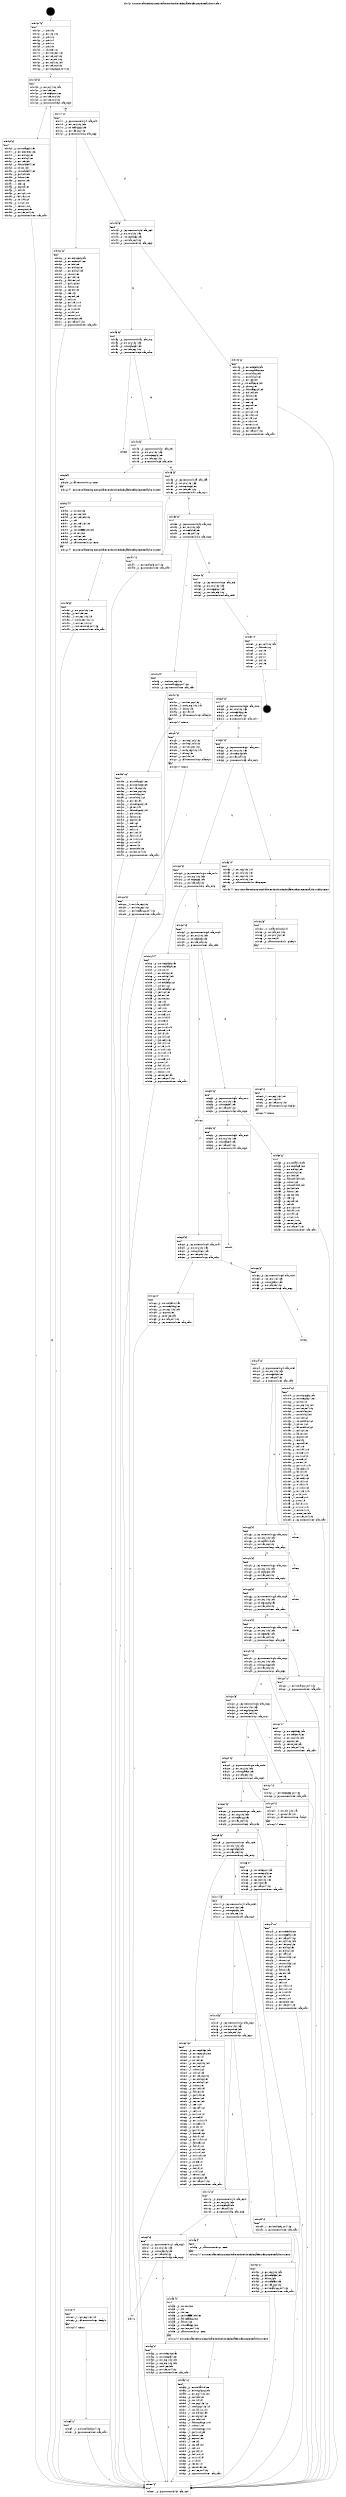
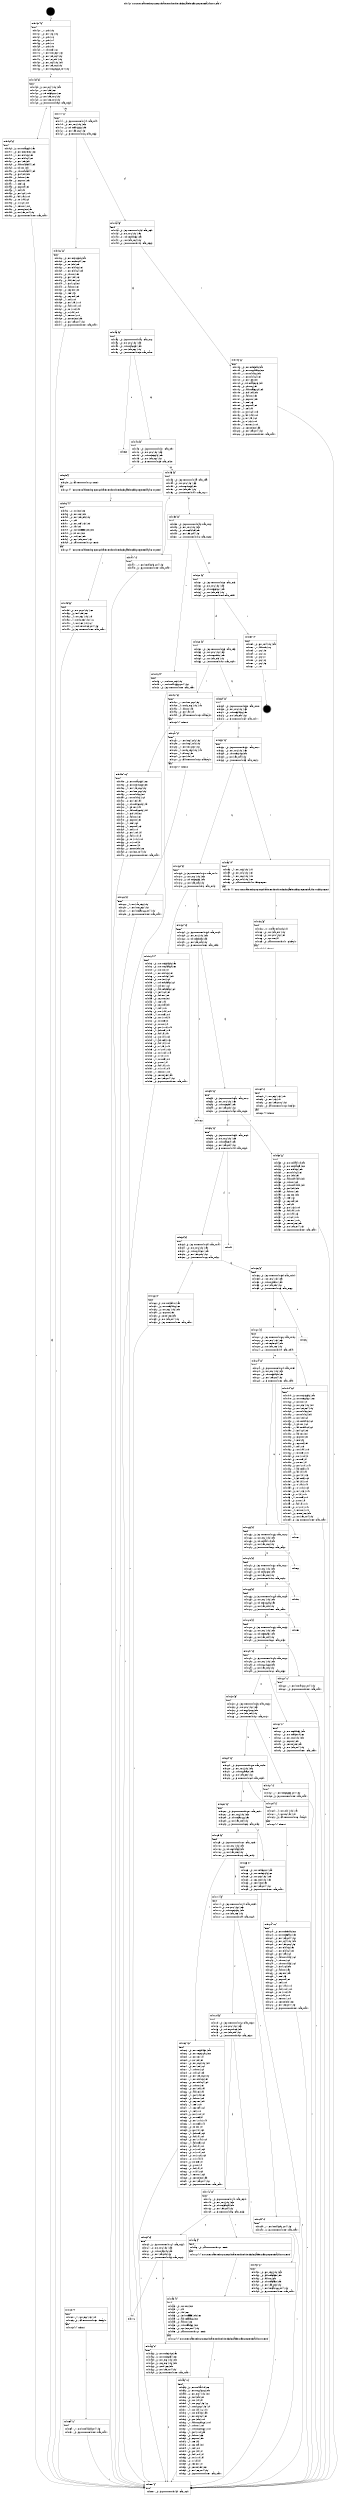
none -> (215, 652)
(199, 1179) -> (213, 1193)
none -> (273, 1340)
